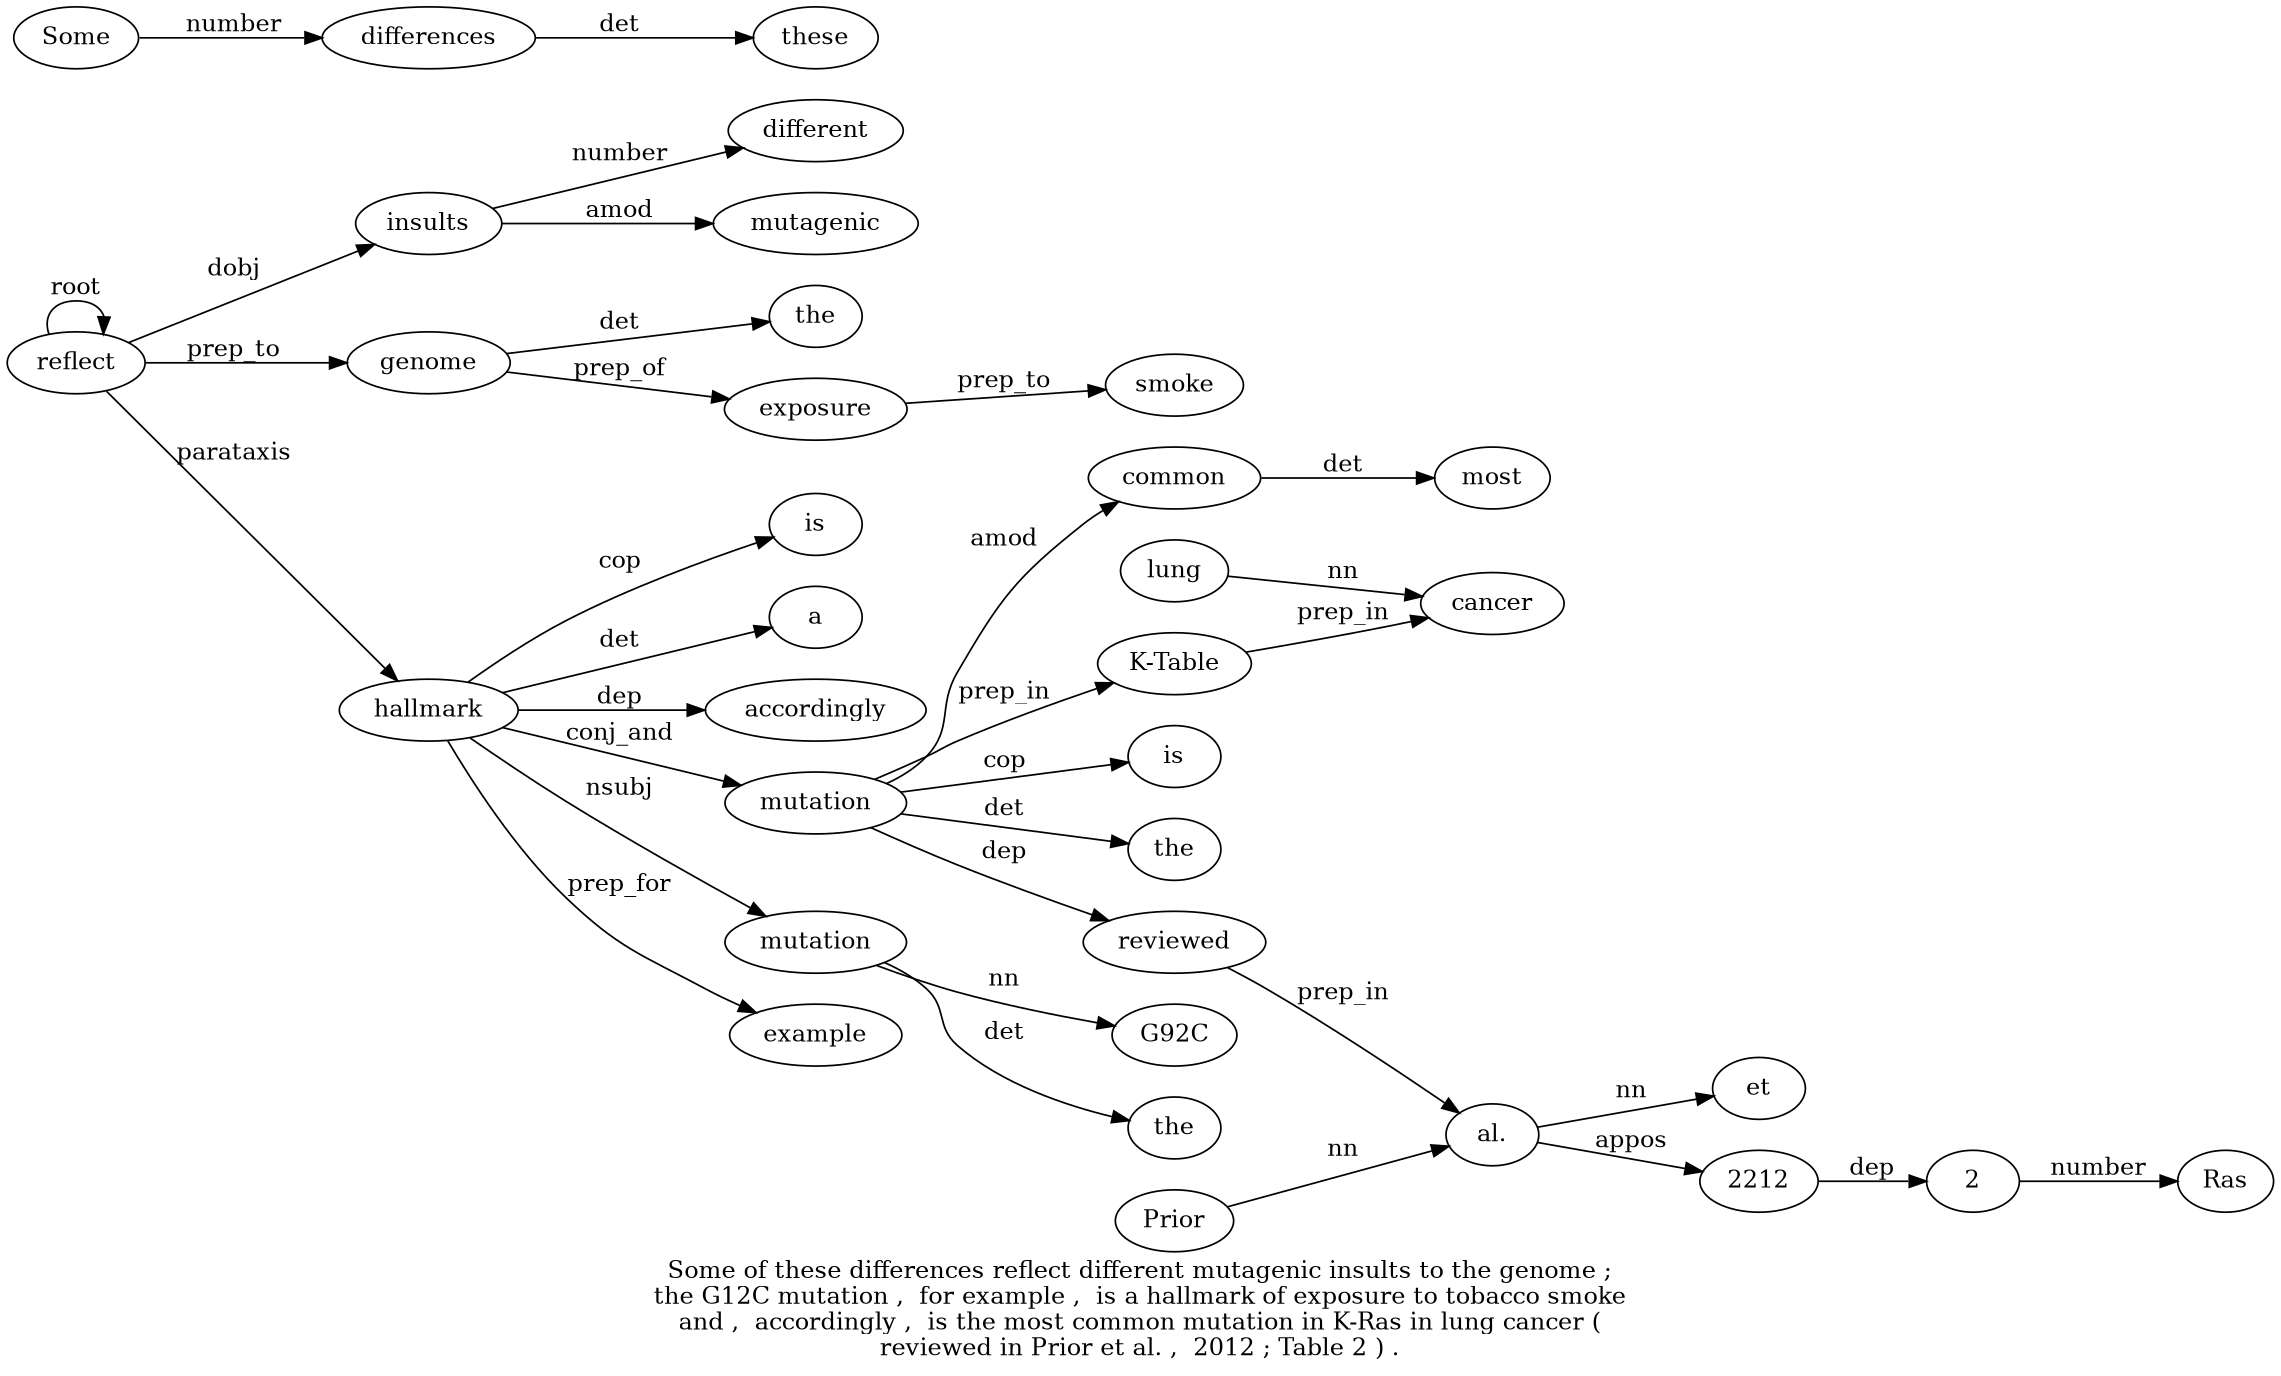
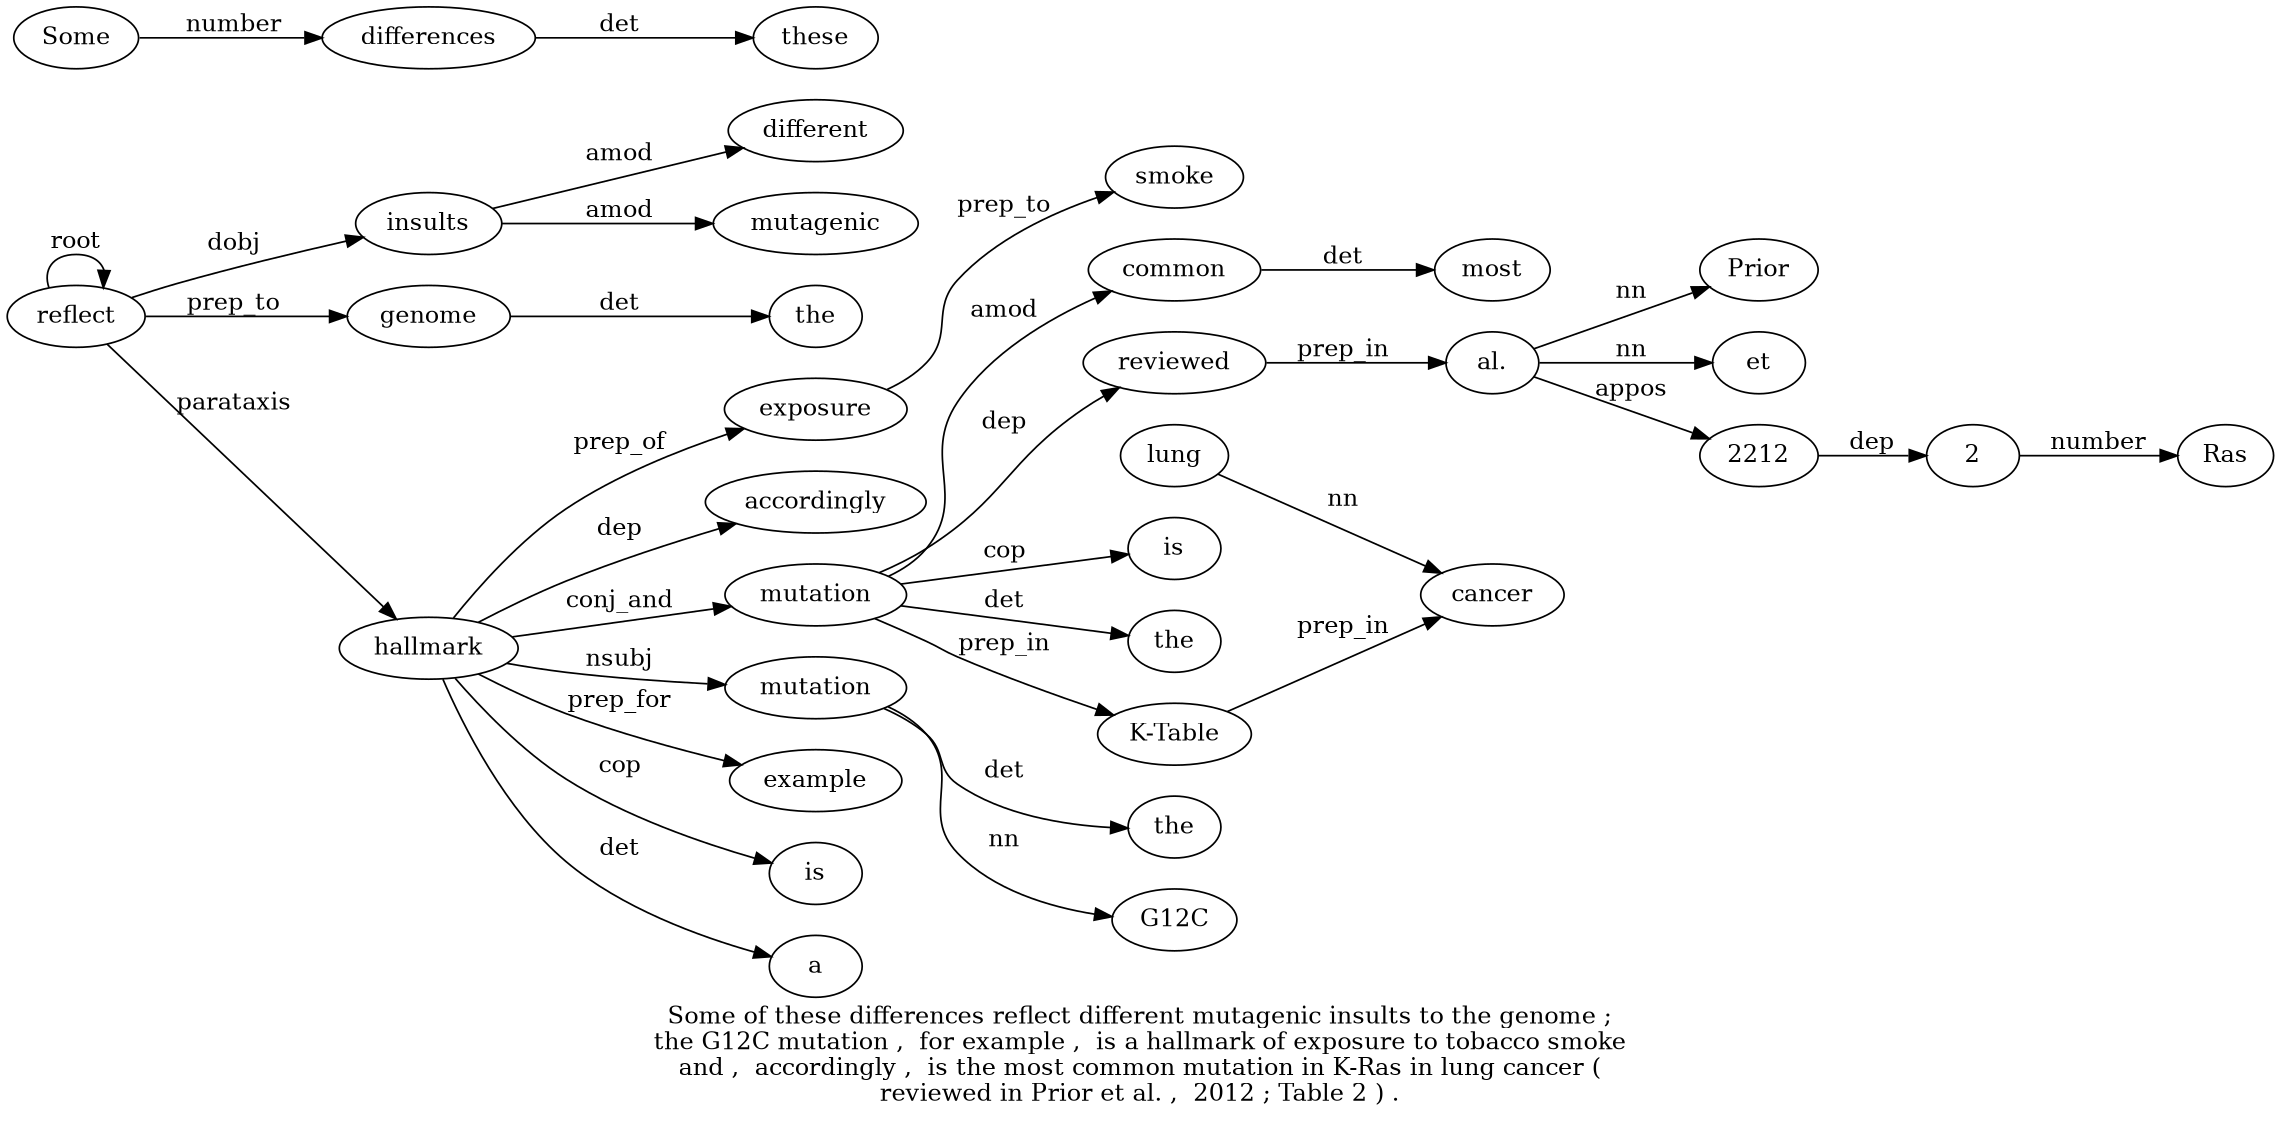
(620, 154) -> (620, 154)
(609, 384) -> (575, 503)
(1175, 1035) -> (1175, 920)
(1330, 1179) -> (1613, 321)
